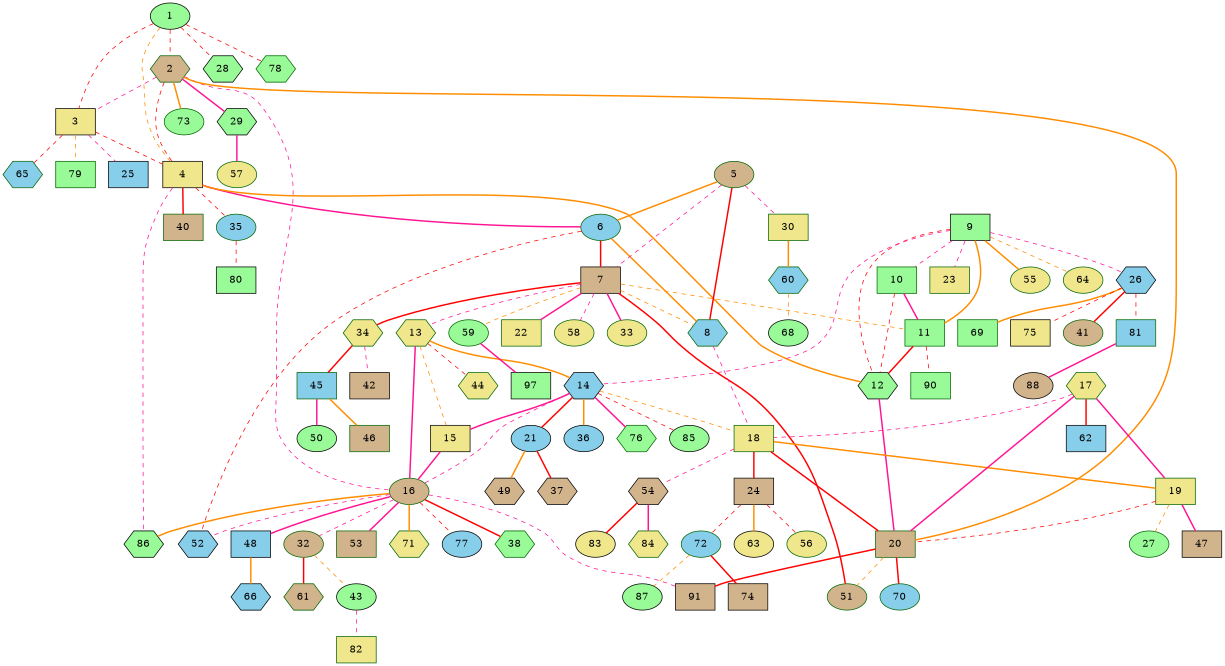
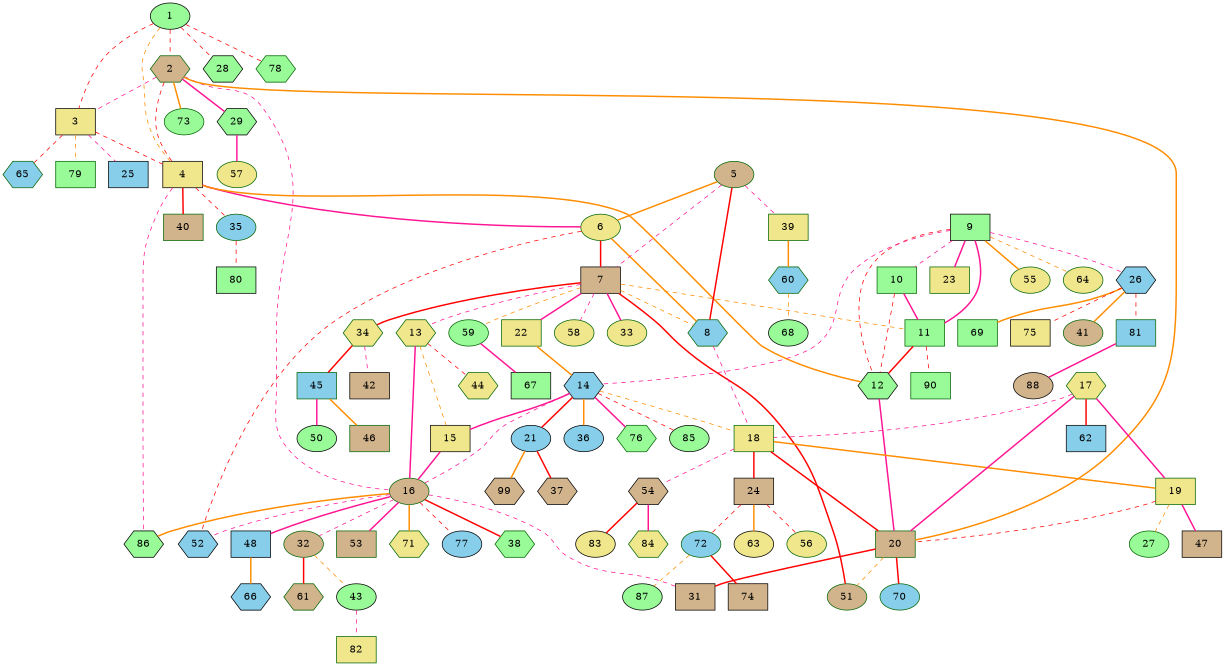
(601, 227) -> (601, 227)
(788, 227) -> (788, 227)
(960, 254) -> (960, 254)
(978, 289) -> (978, 289)
(1109, 307) -> (1109, 307)
(489, 358) -> (554, 361)
(531, 386) -> (531, 386)
(505, 491) -> (505, 491)
(695, 597) -> (695, 597)
